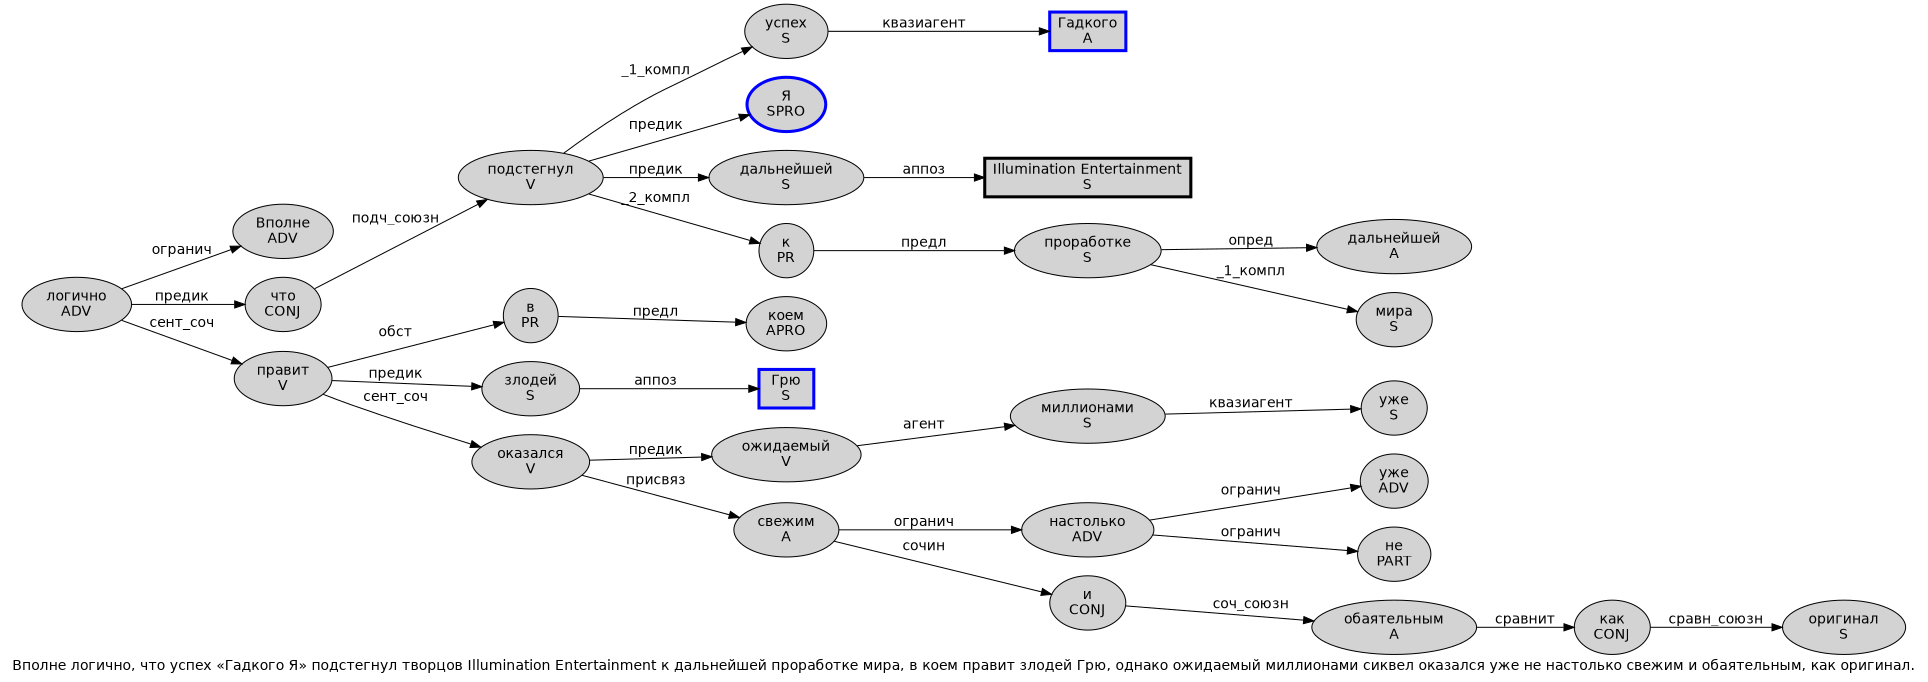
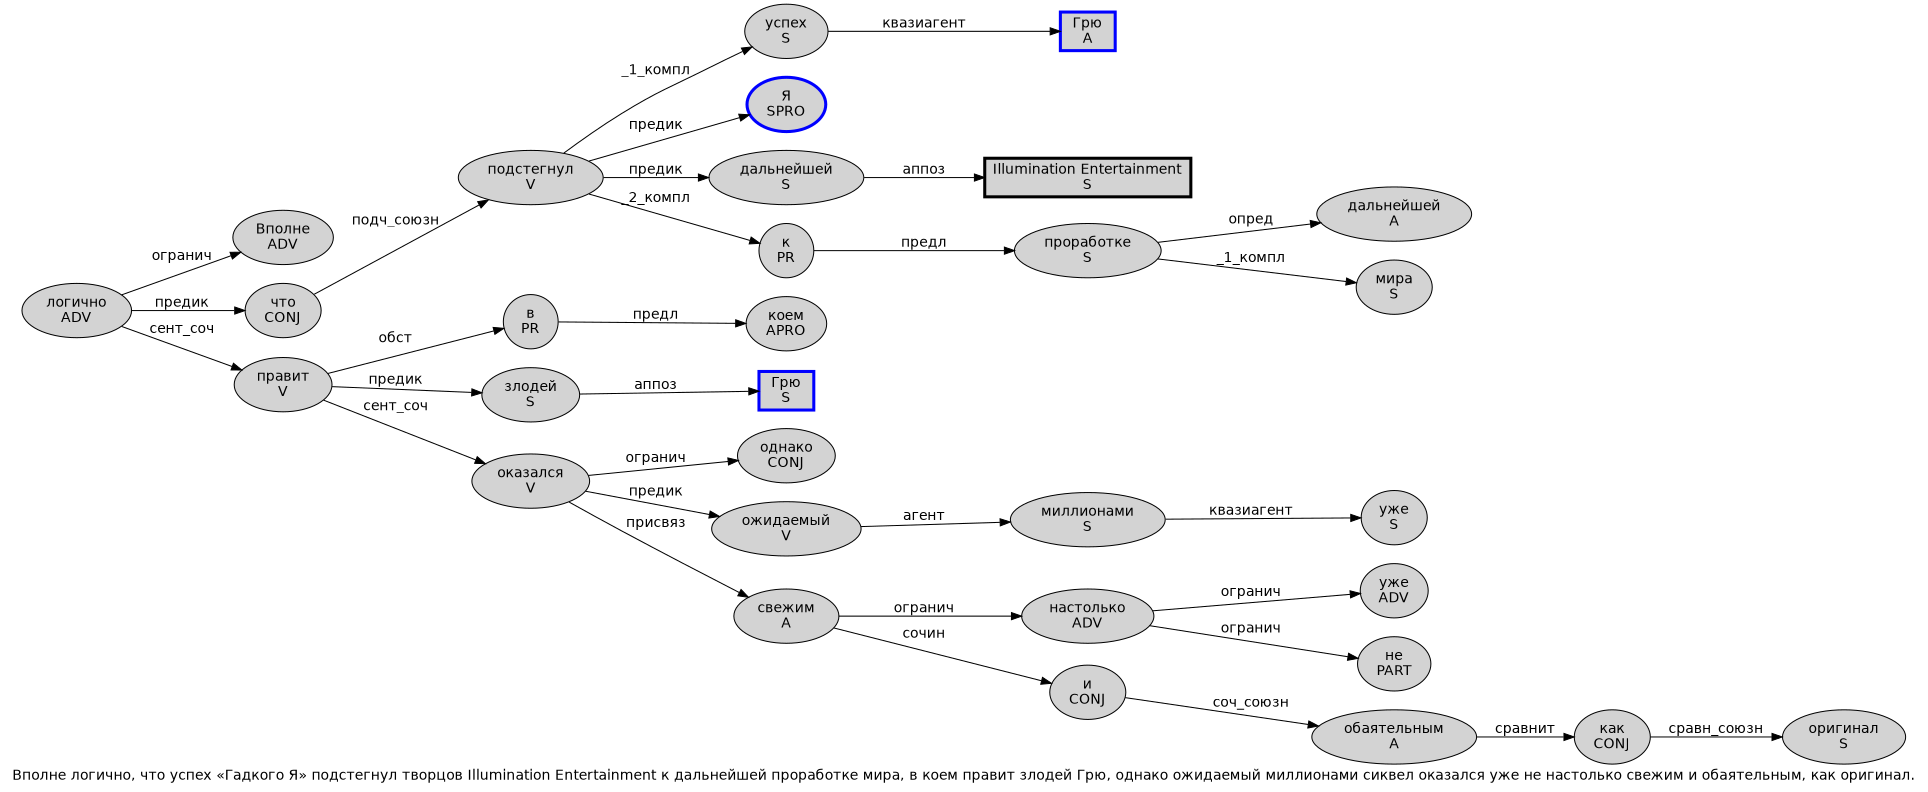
(1088, 31) -> (1088, 31)
none -> (786, 456)
